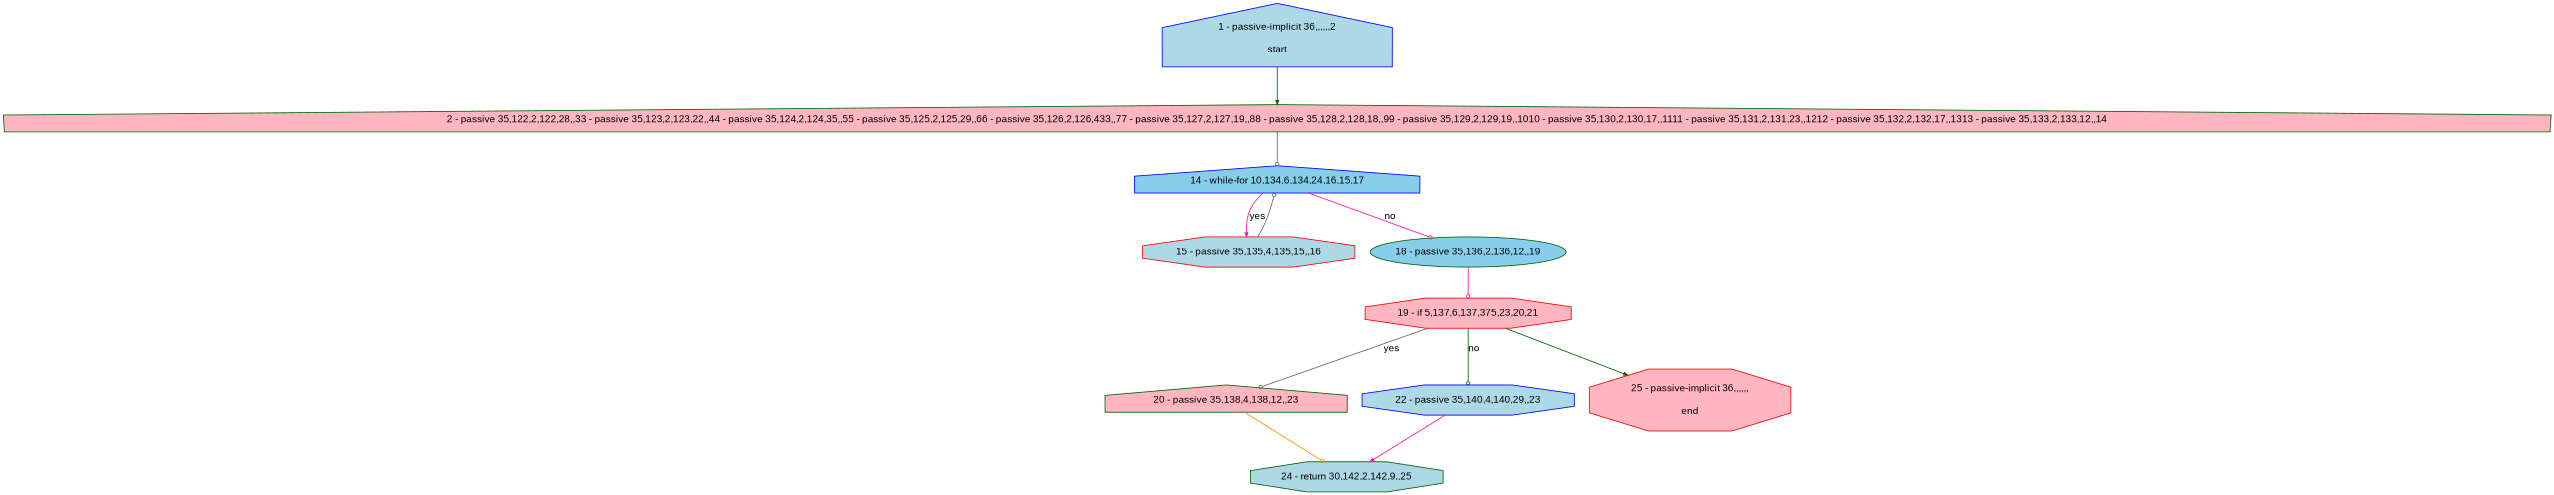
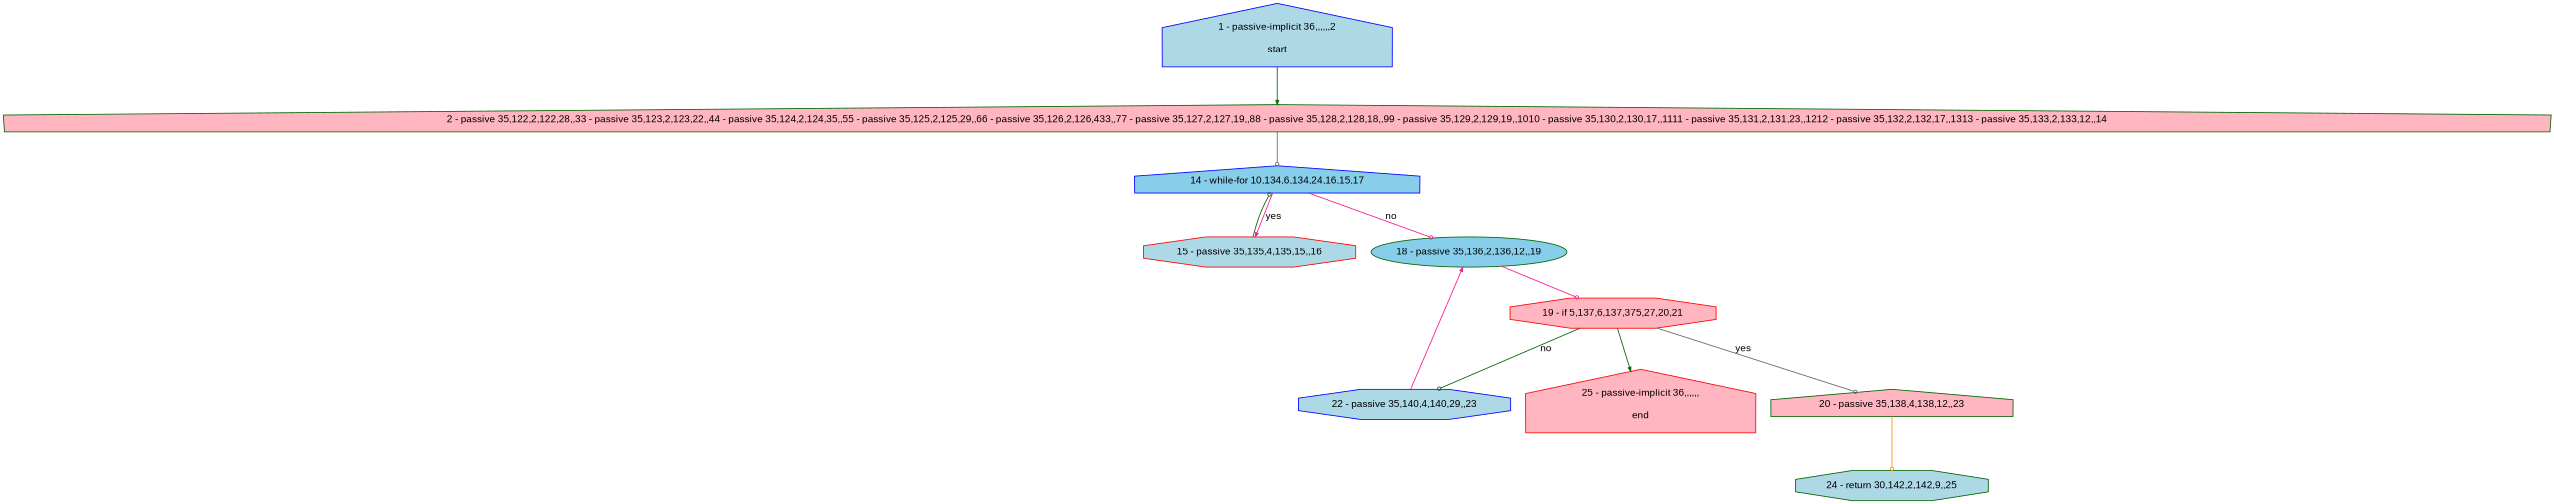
(1267, 217) -> (1259, 216)
(1468, 313) -> (1613, 313)
(1690, 400) -> (1641, 404)
(1409, 437) -> (1436, 330)
